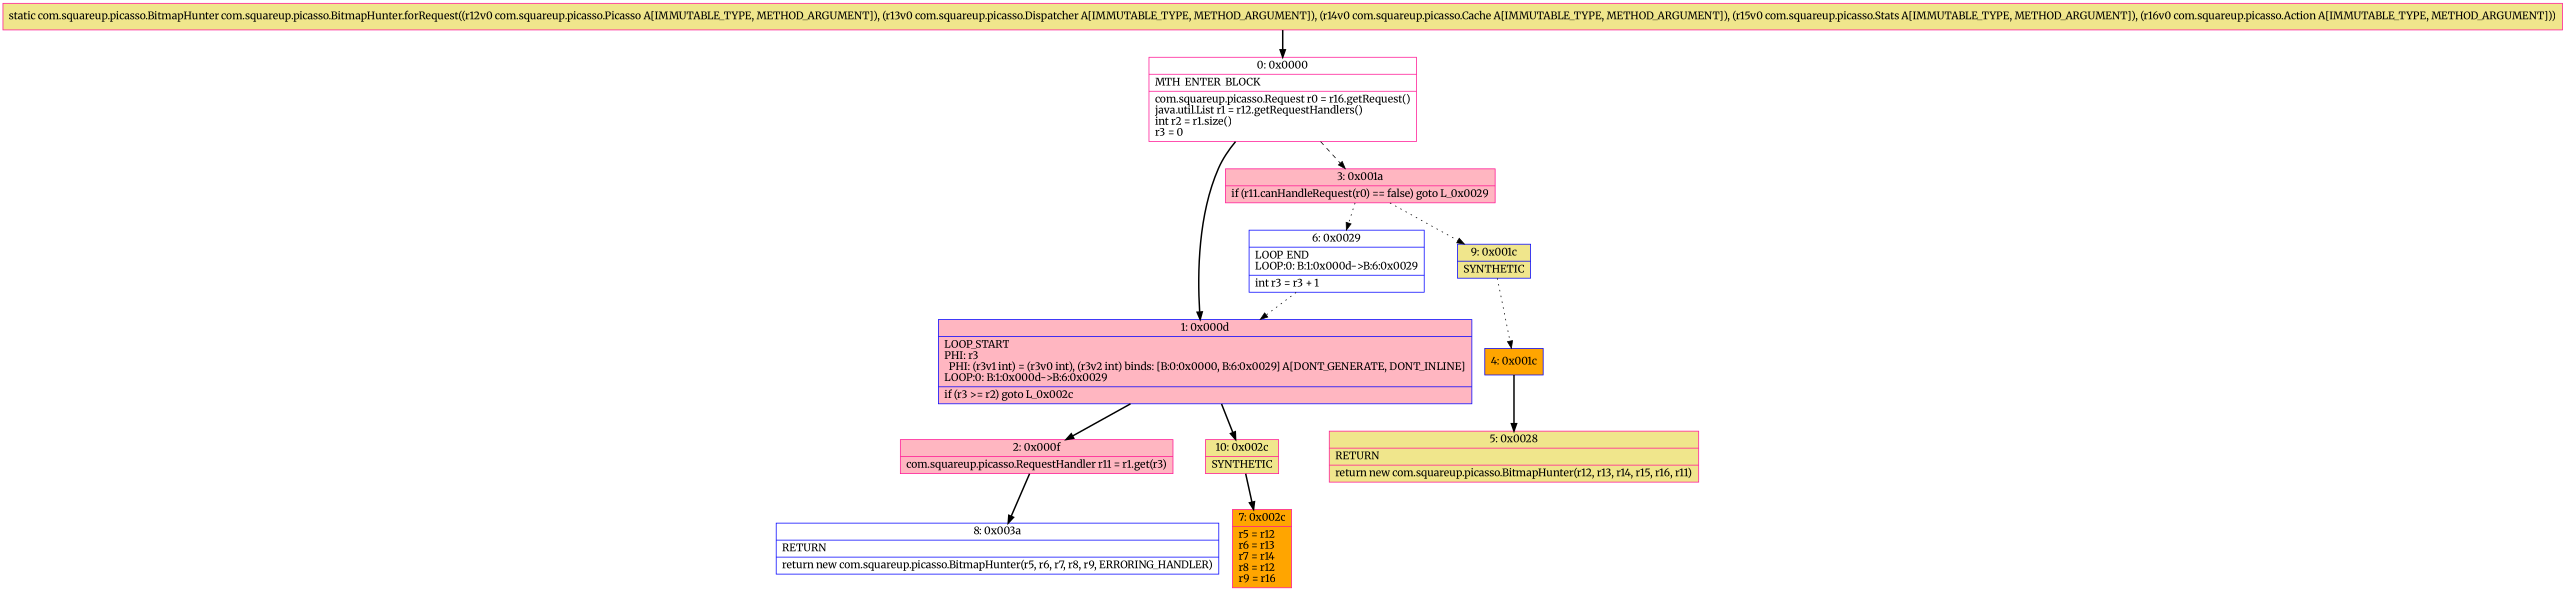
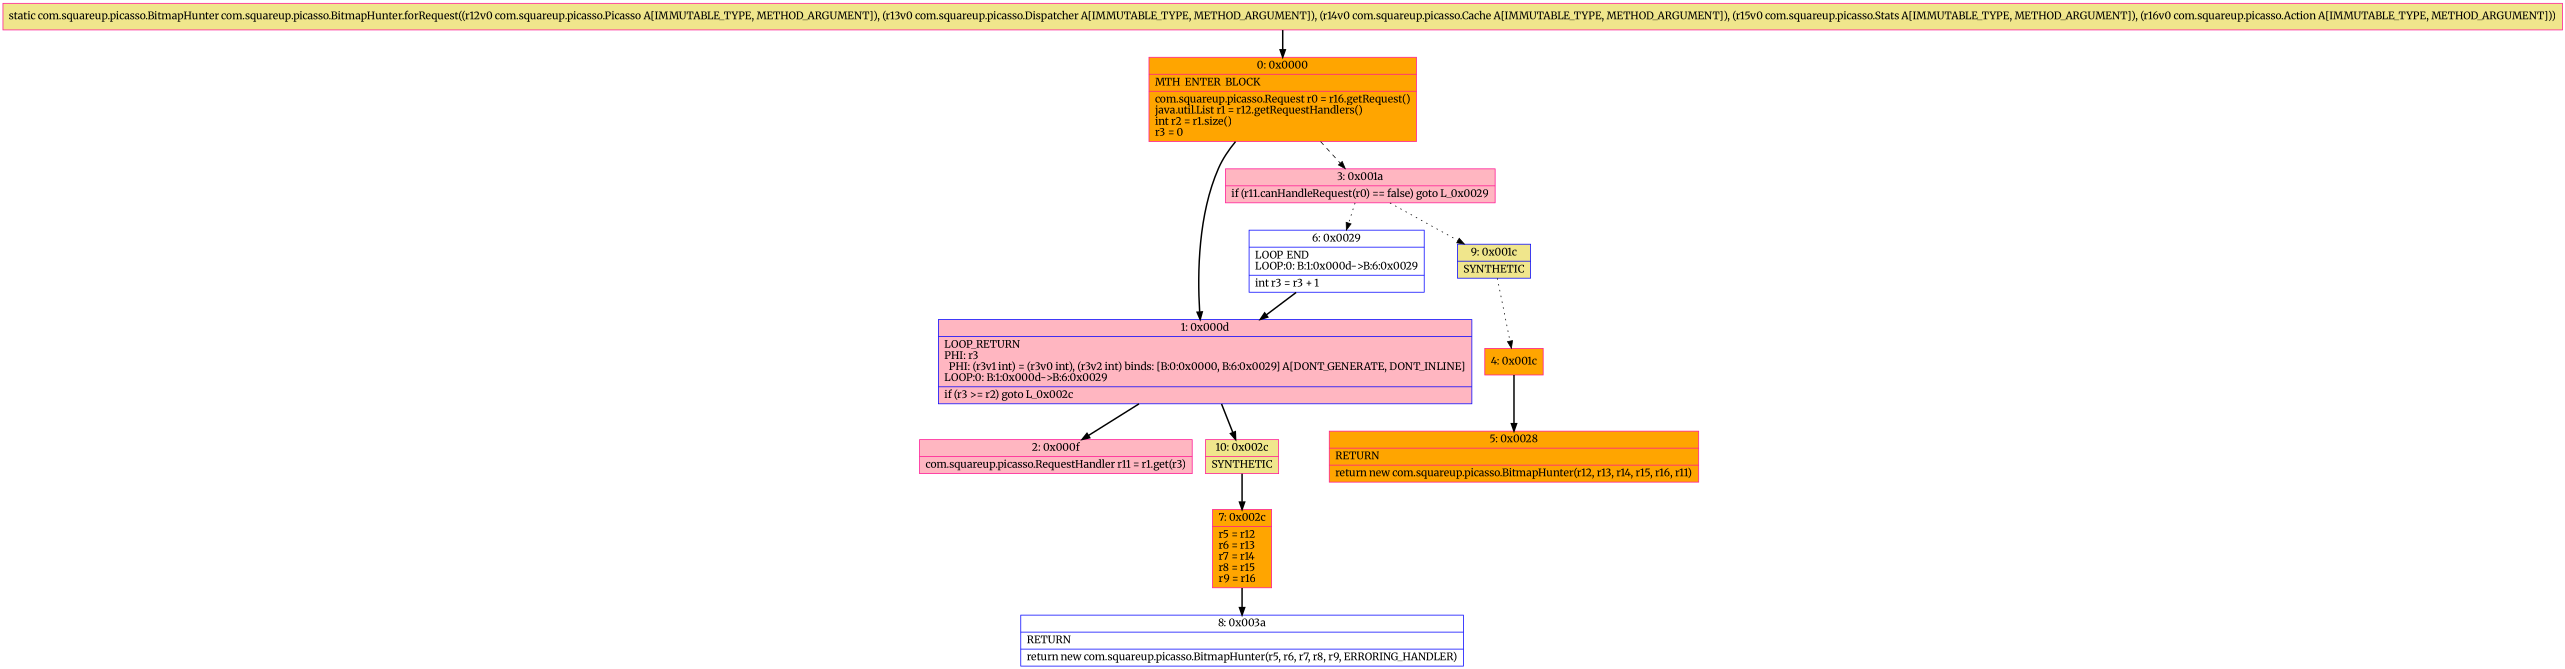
(1283, 99) -> (1283, 99)
(1281, 304) -> (1281, 304)
(977, 345) -> (982, 345)
(1514, 362) -> (1514, 362)
(1514, 457) -> (1514, 457)
(1020, 495) -> (1242, 598)
(1257, 568) -> (1237, 568)
